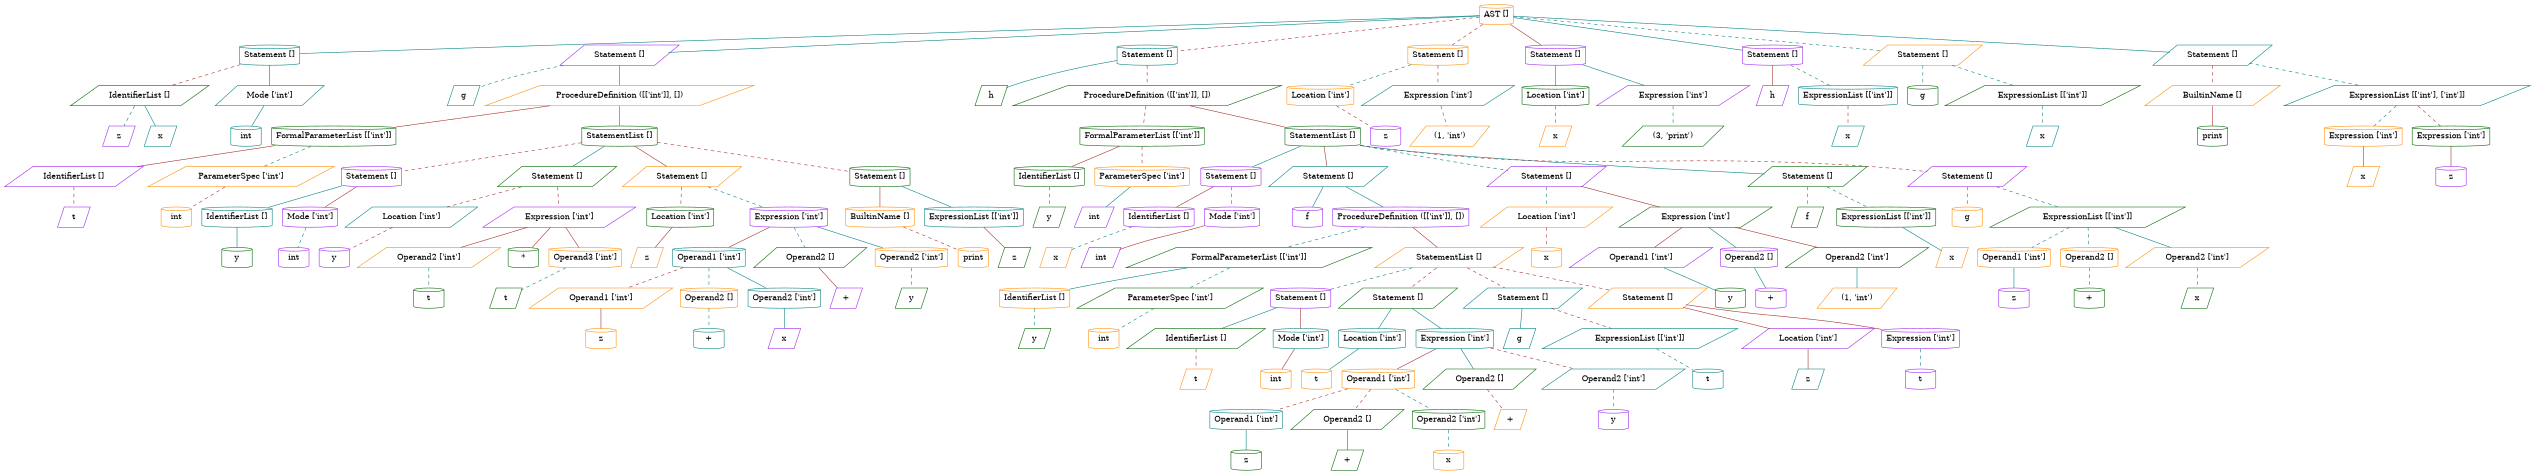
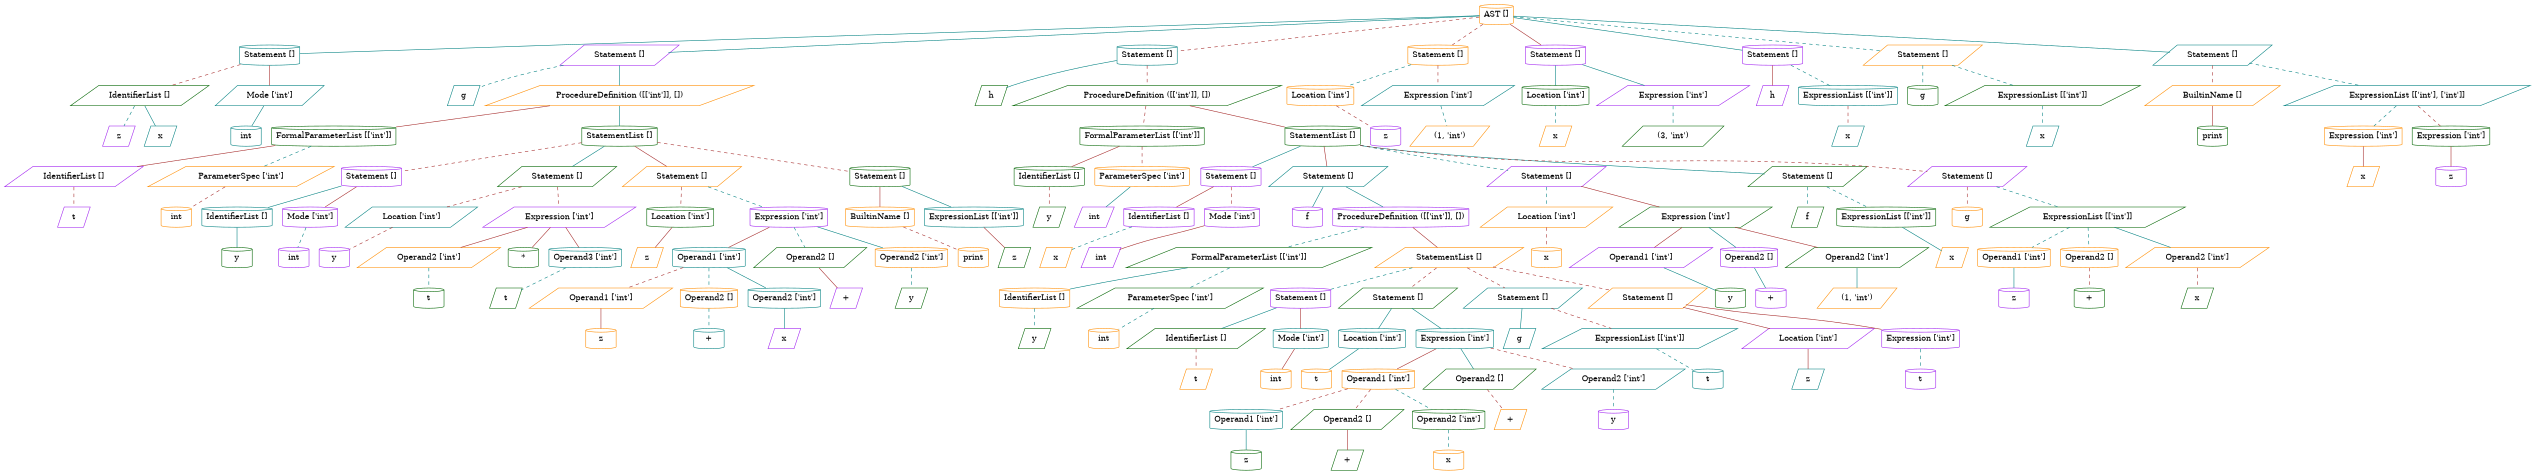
(1673, 136) -> (1673, 136)
(585, 258) -> (585, 258)
